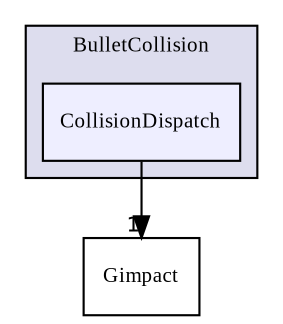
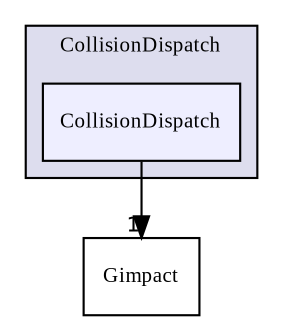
(142, 46) -> (142, 46)
